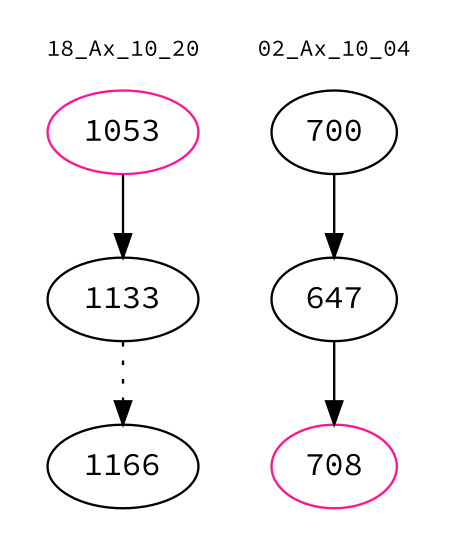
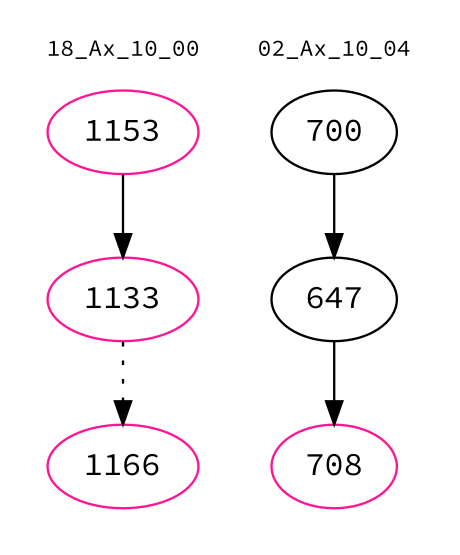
(124, 50) -> (124, 50)
(123, 132) -> (123, 132)
(123, 299) -> (123, 299)
(123, 466) -> (123, 466)
